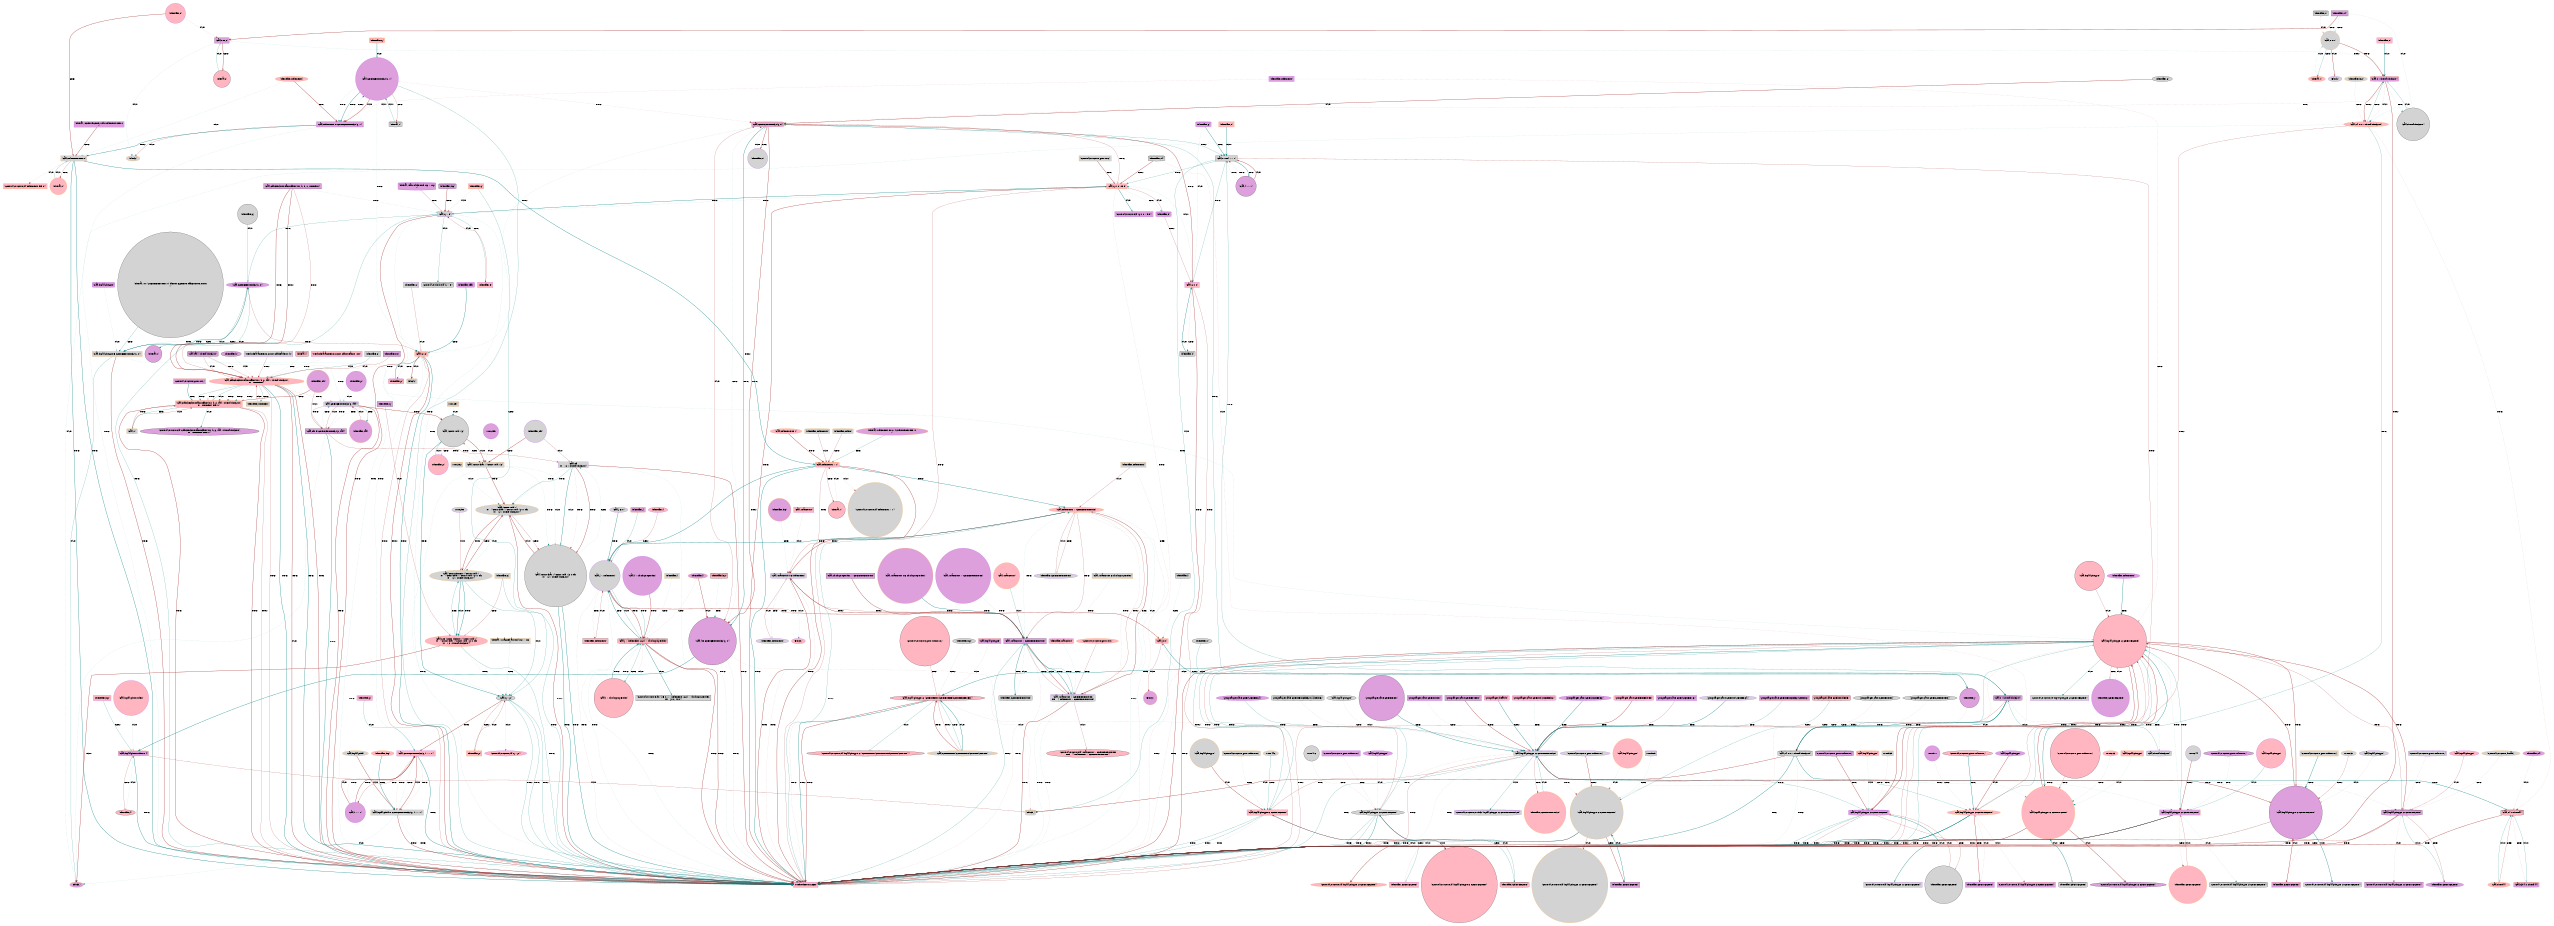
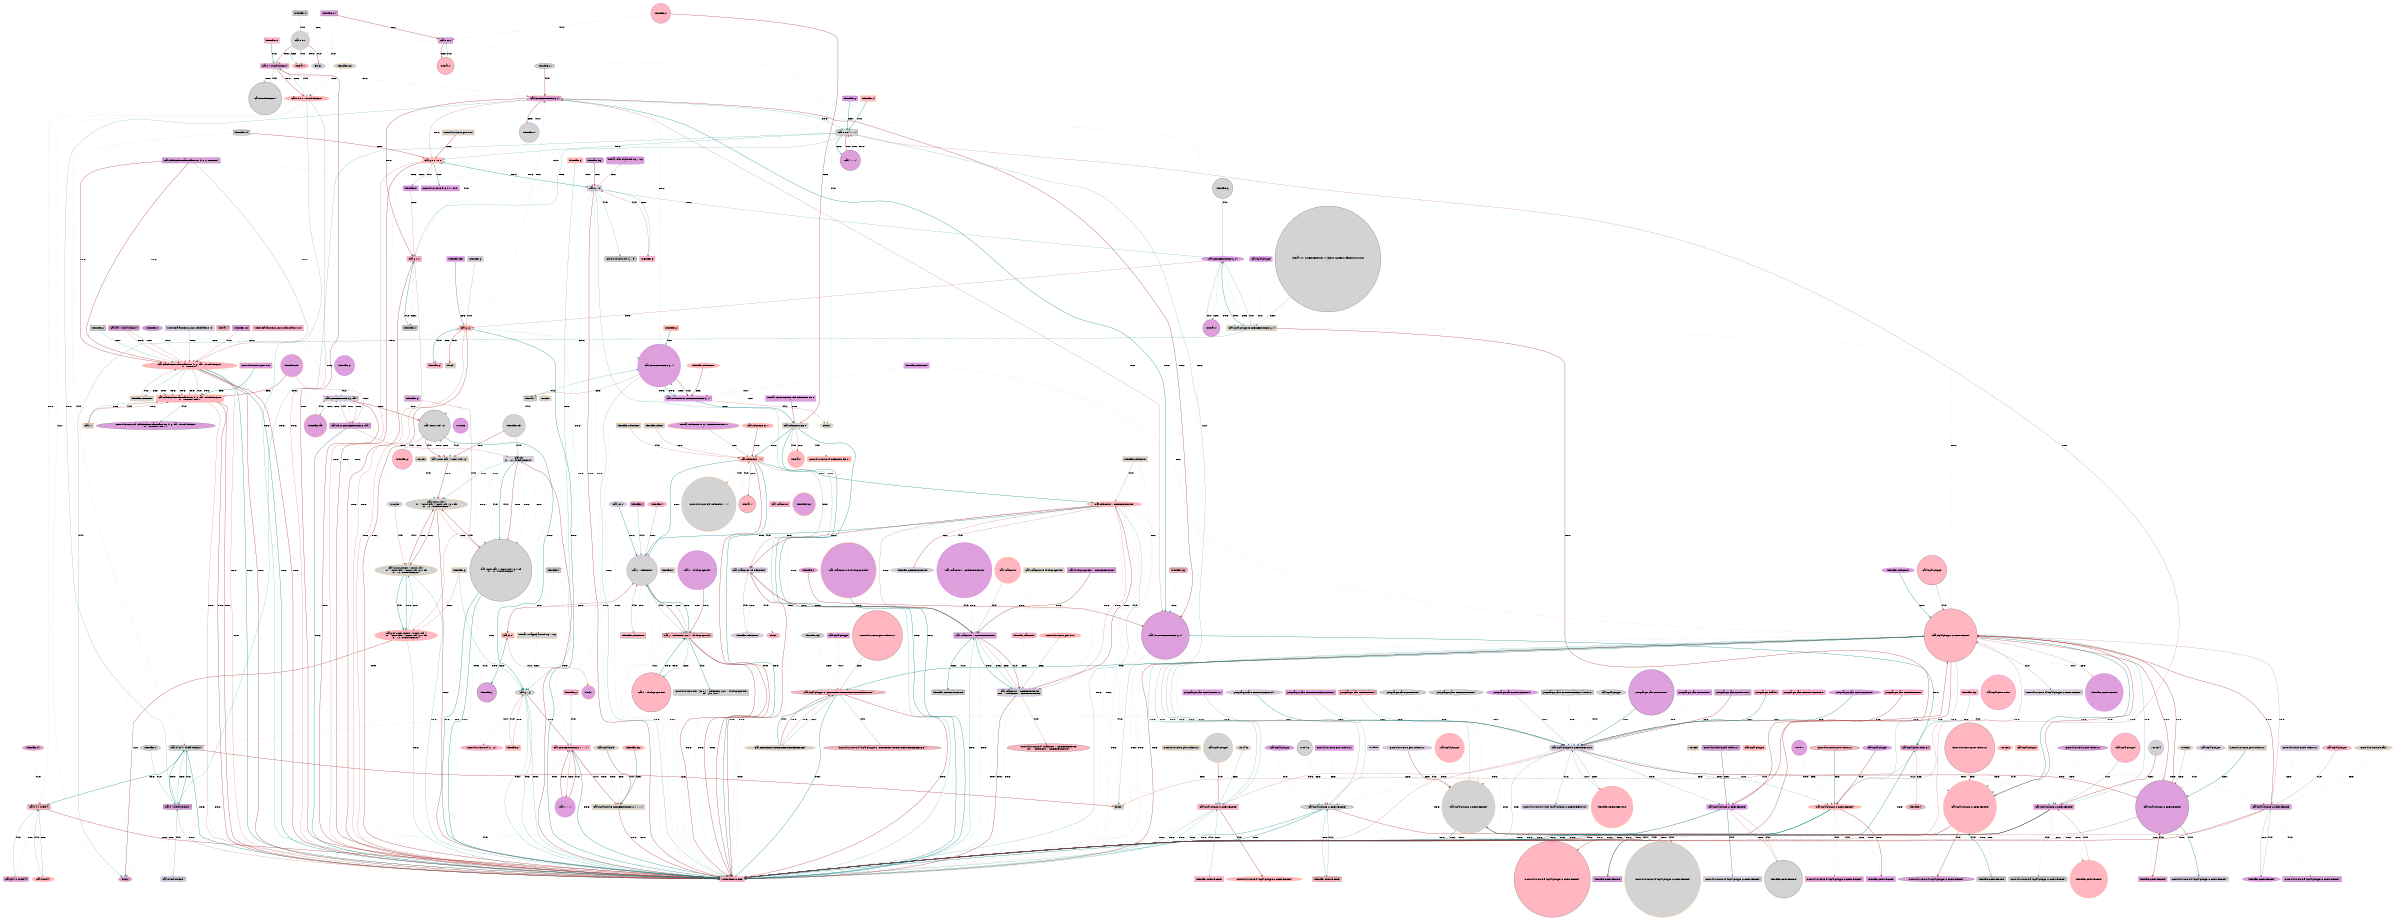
(377, 232) -> (556, 337)
